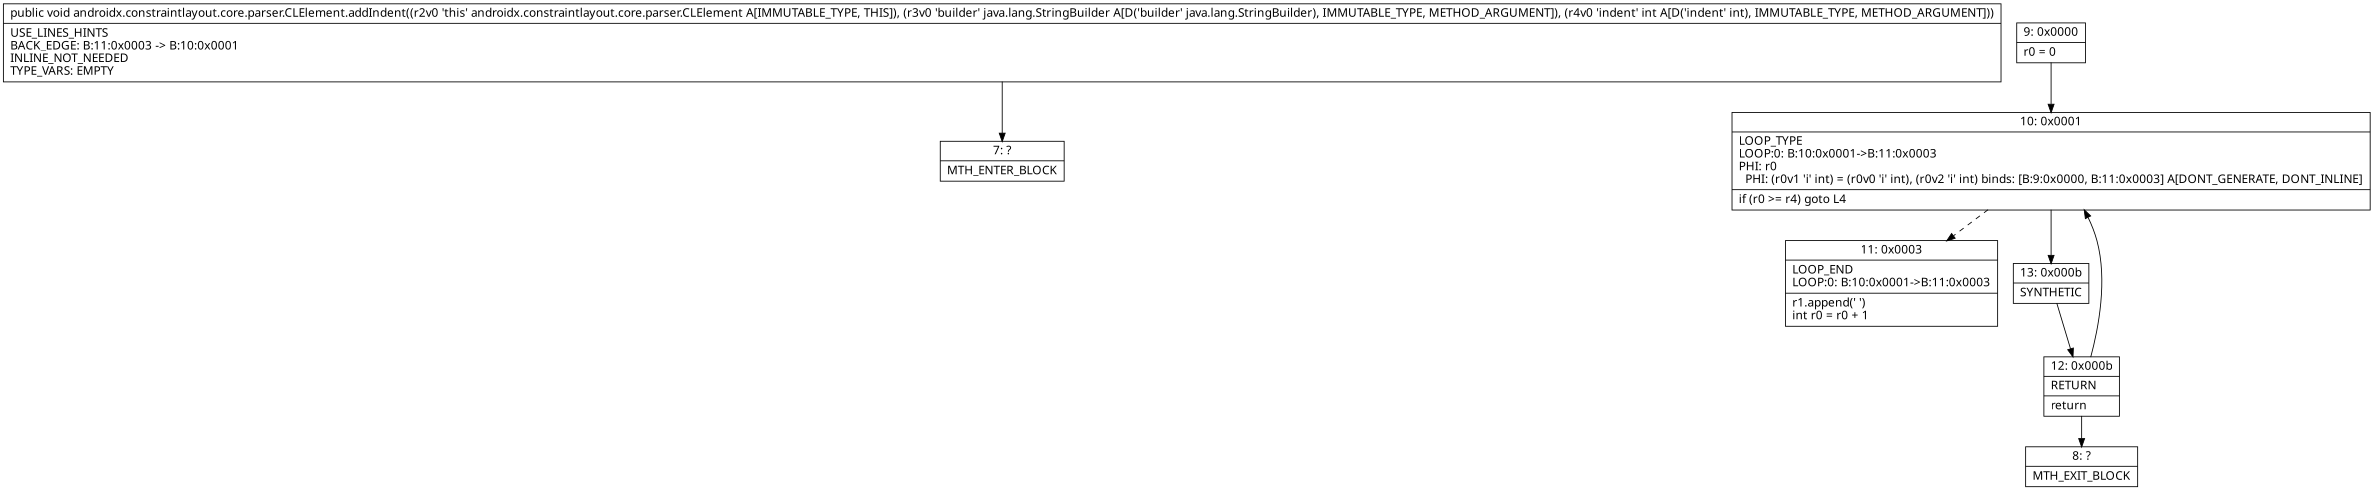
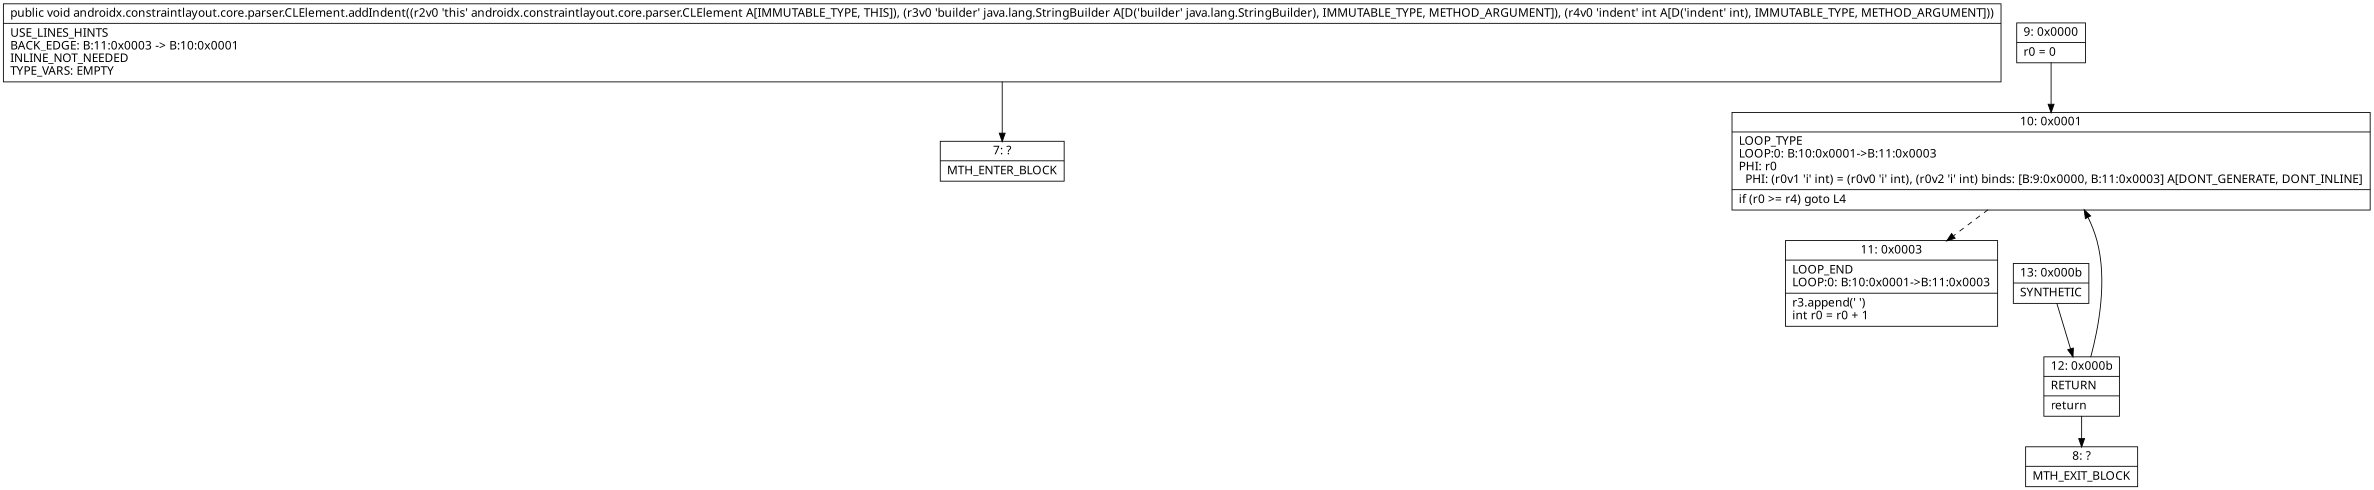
(2051, 232) -> none
(1829, 303) -> (1829, 303)
